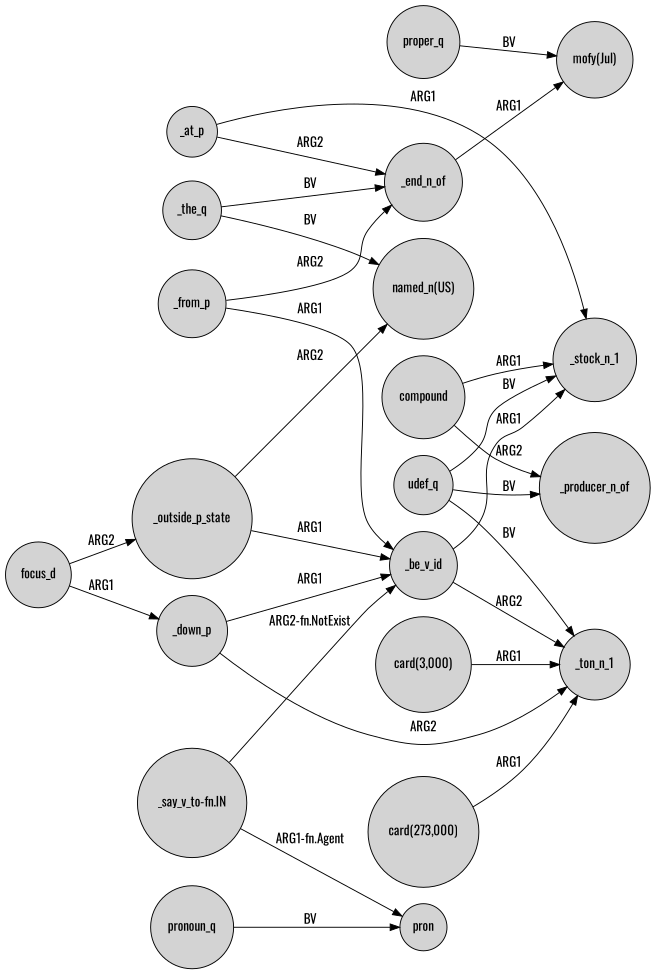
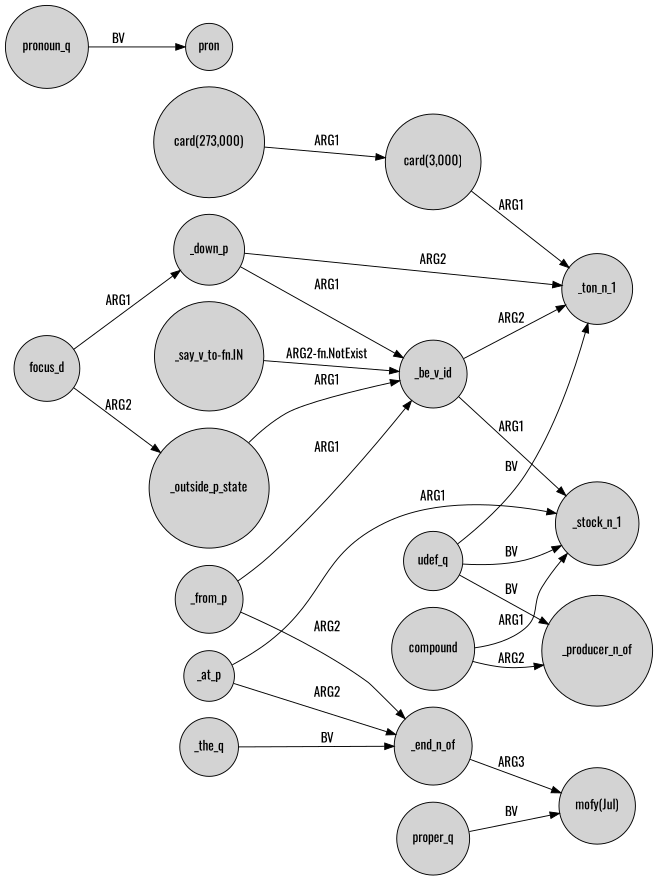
(509, 107) -> (512, 763)
(423, 289) -> none
(530, 762) -> (320, 152)
(317, 870) -> none
